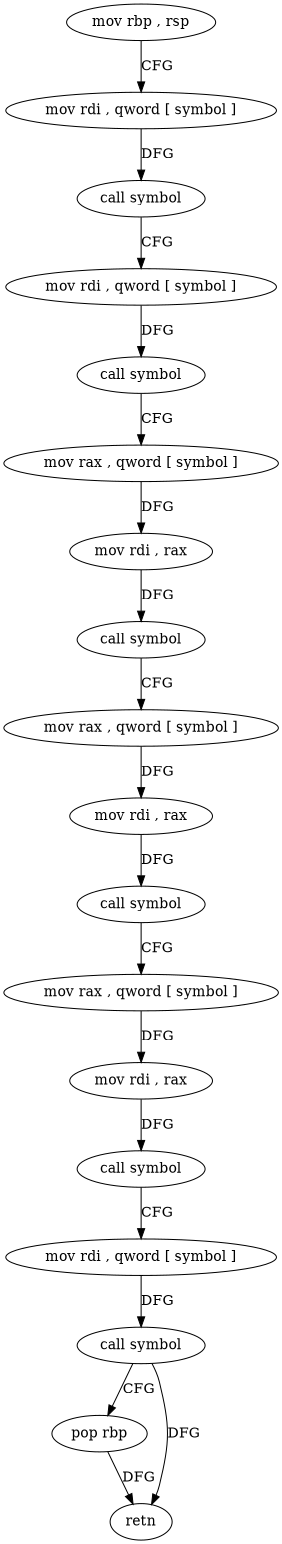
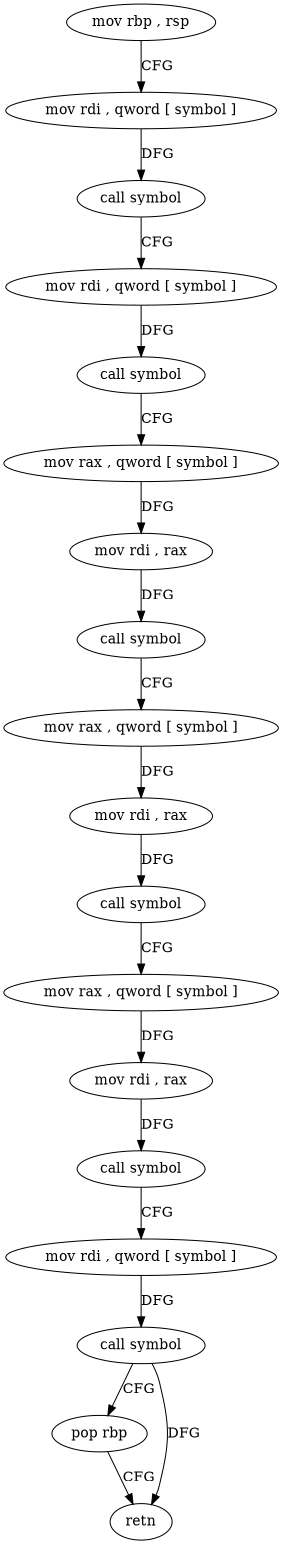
(139, 1478) -> (139, 1478)
